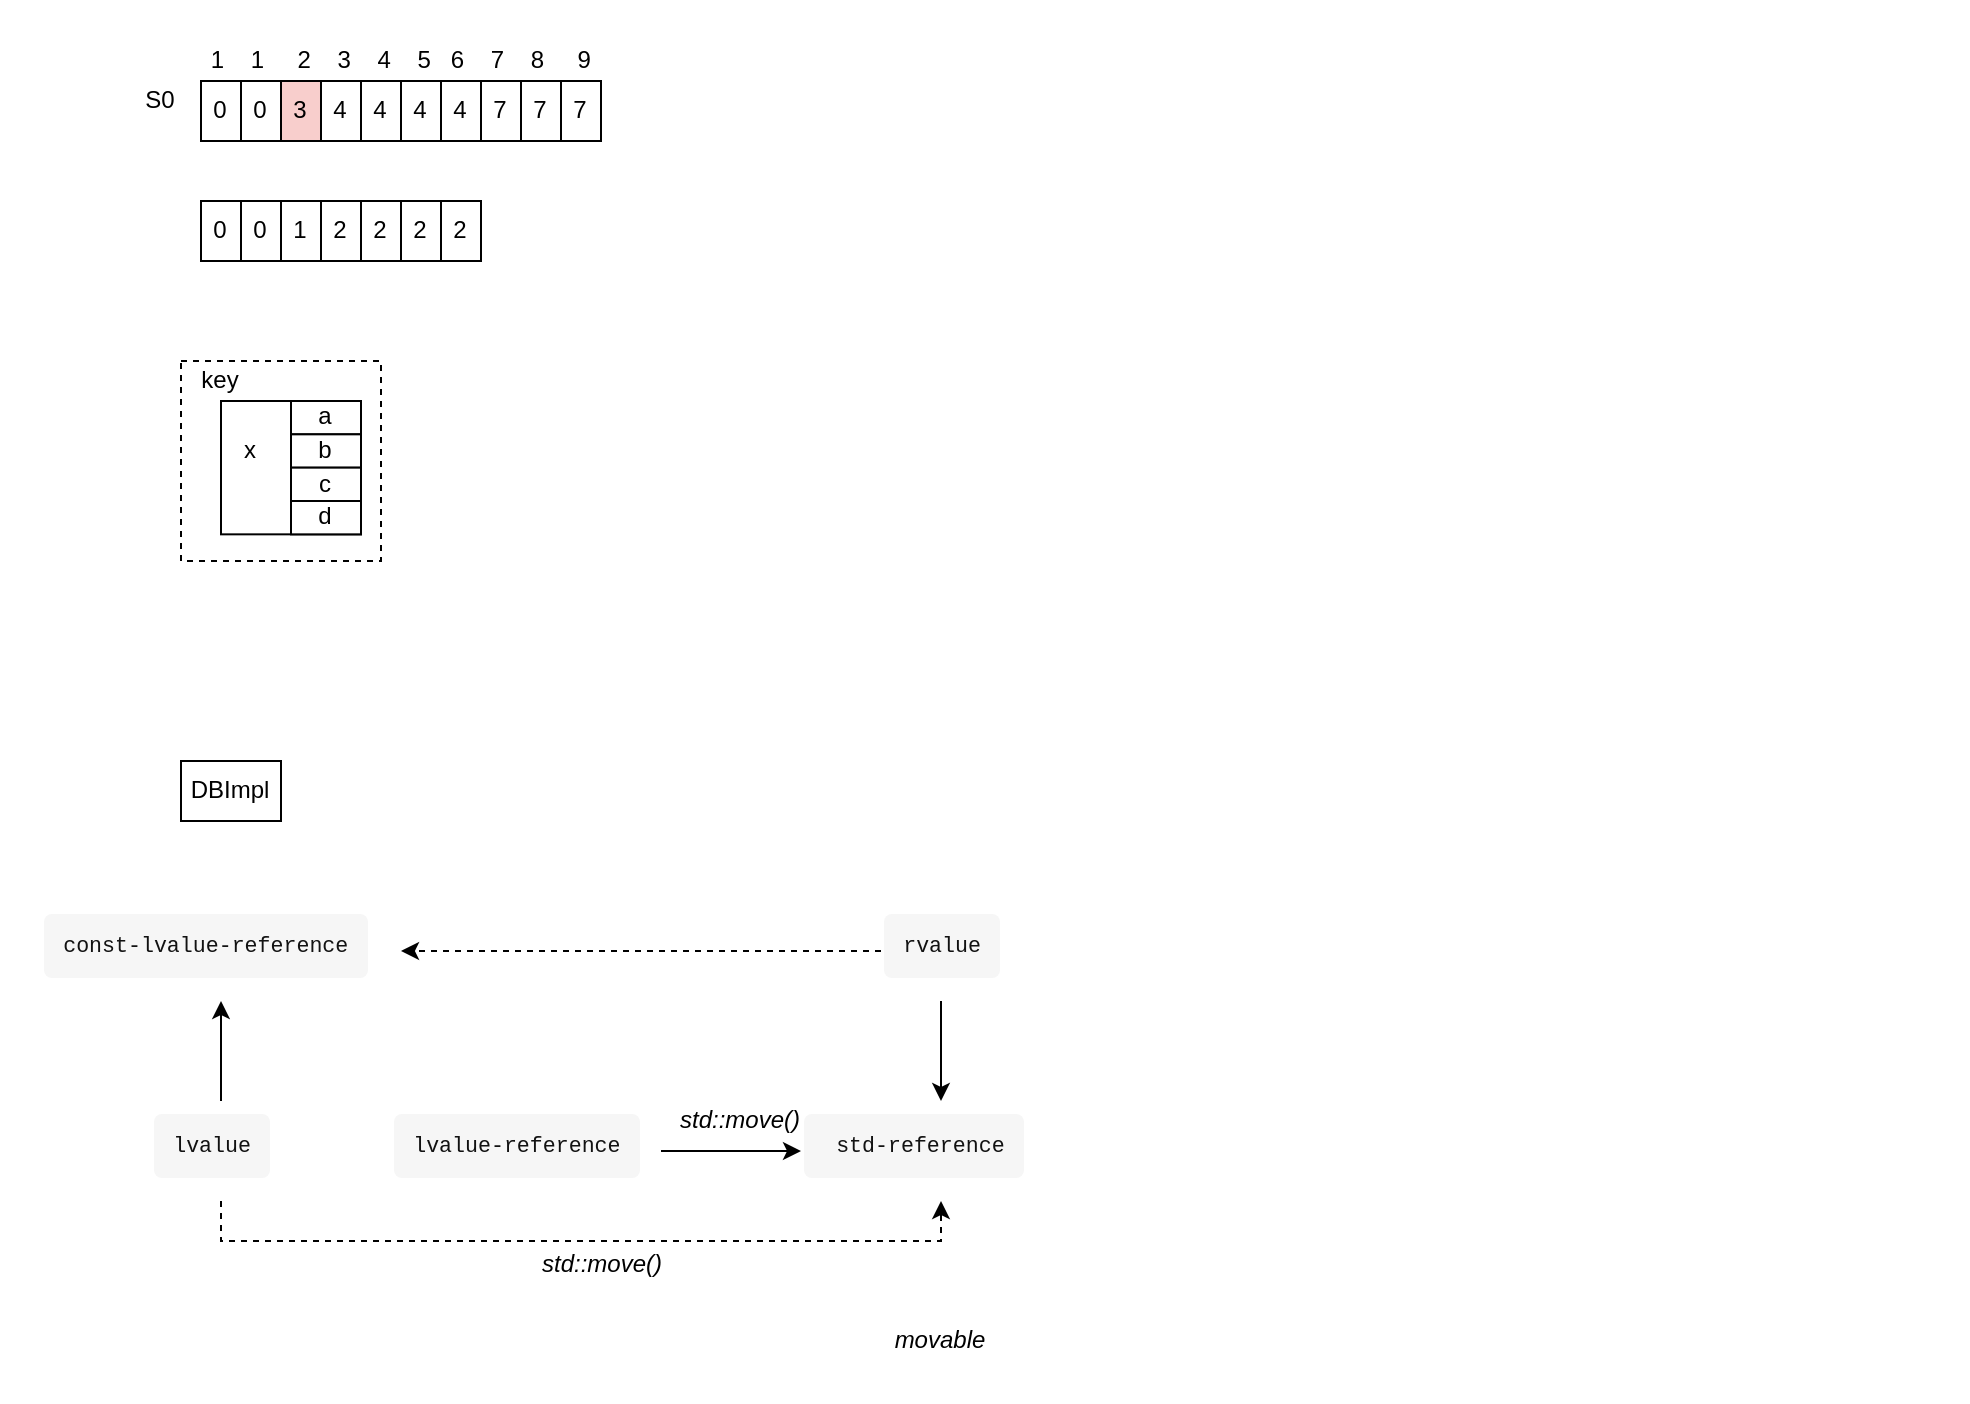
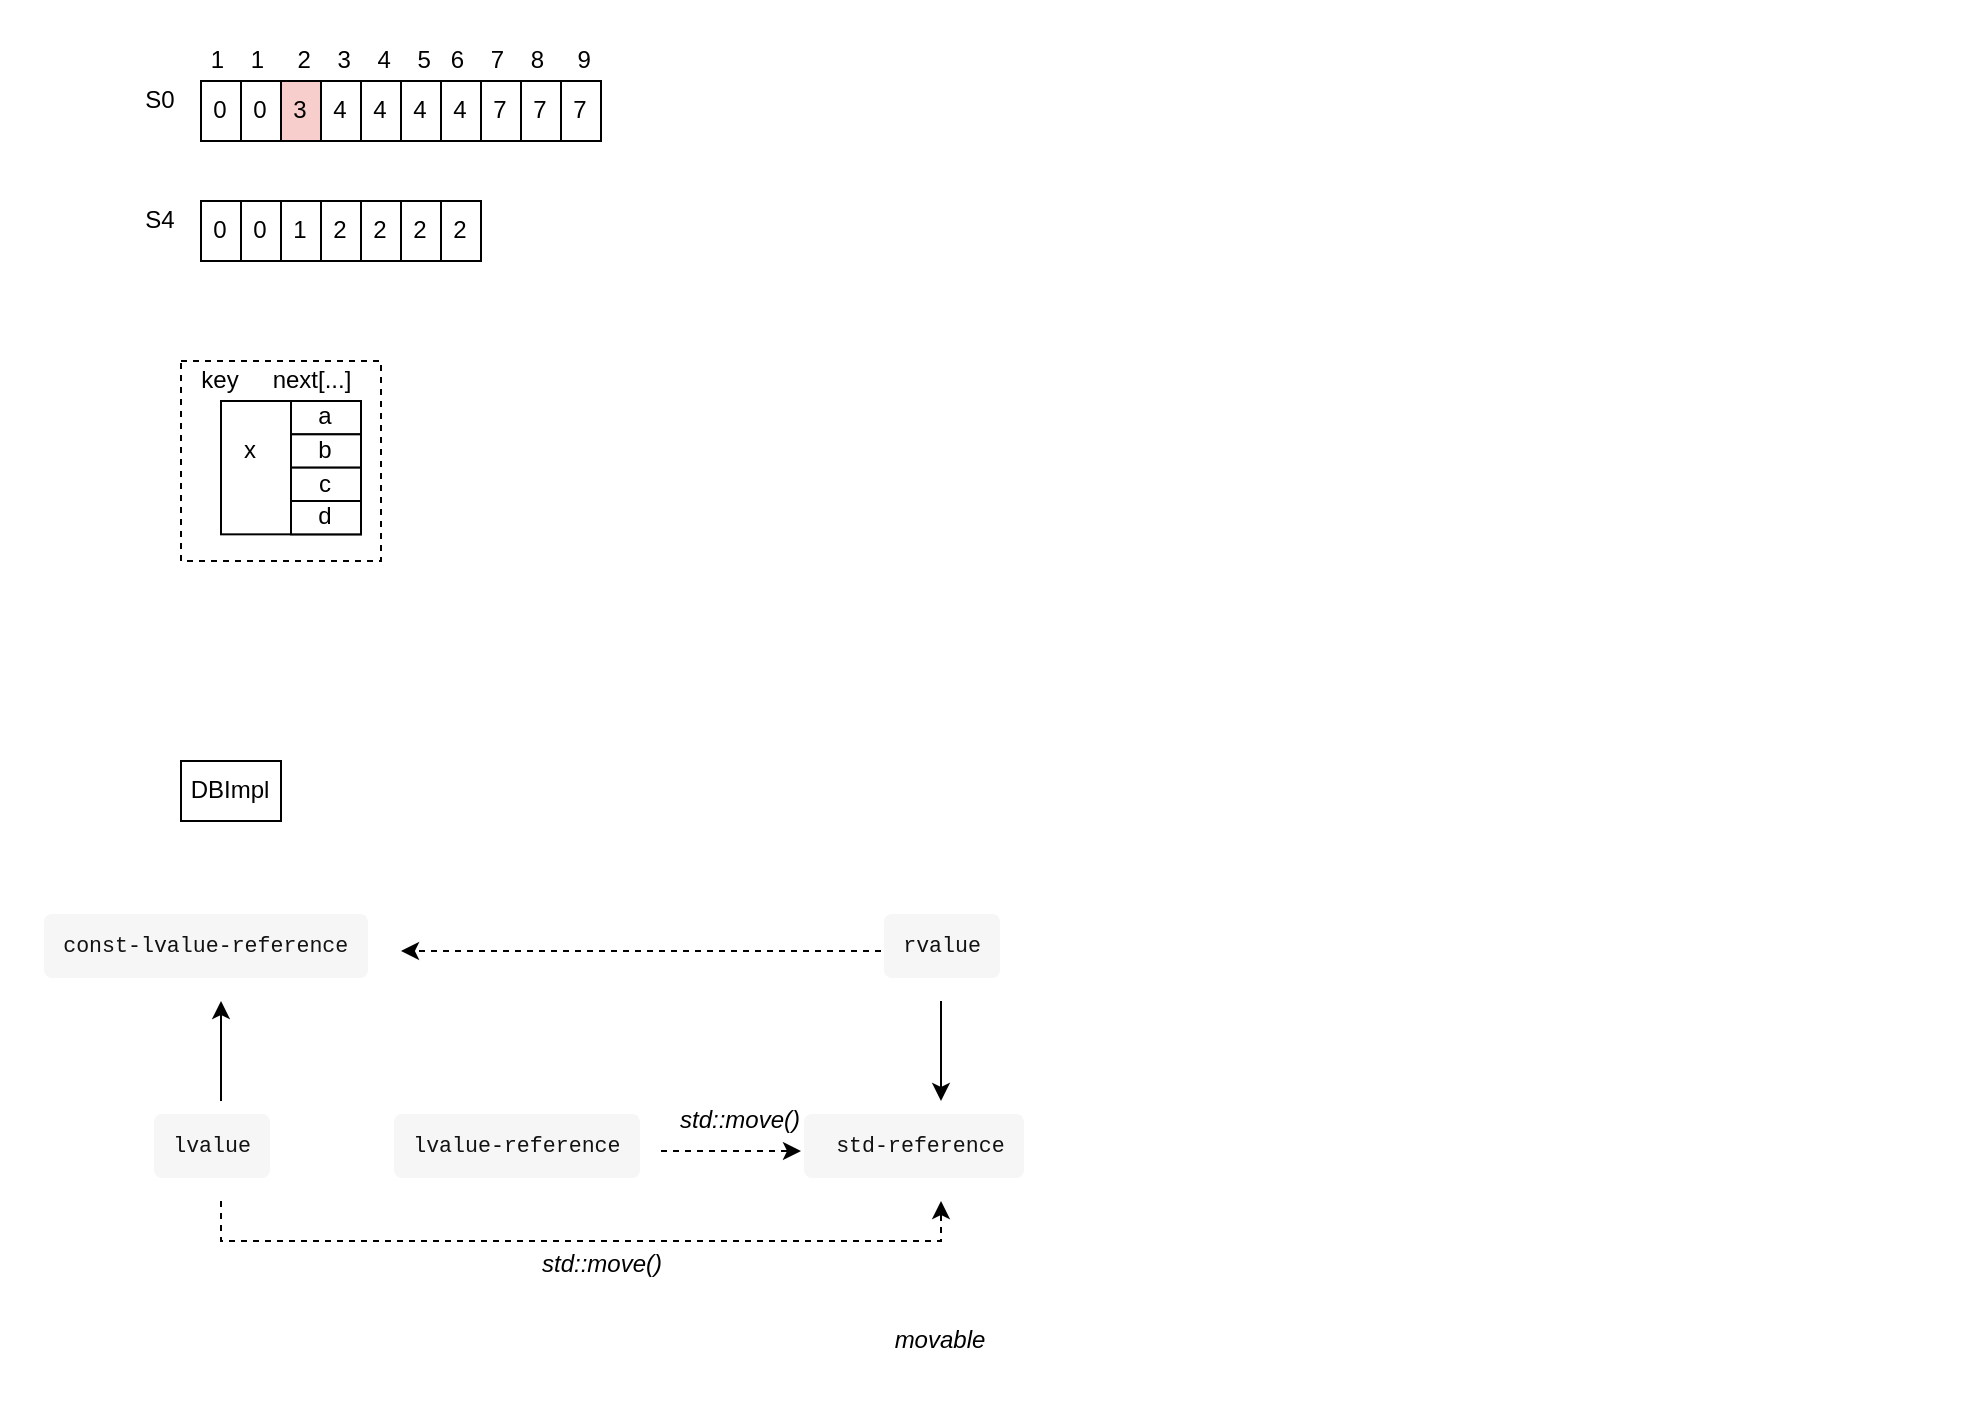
none -> (161, 221)
none -> (313, 381)
(722, 1151) -> (722, 1151)
